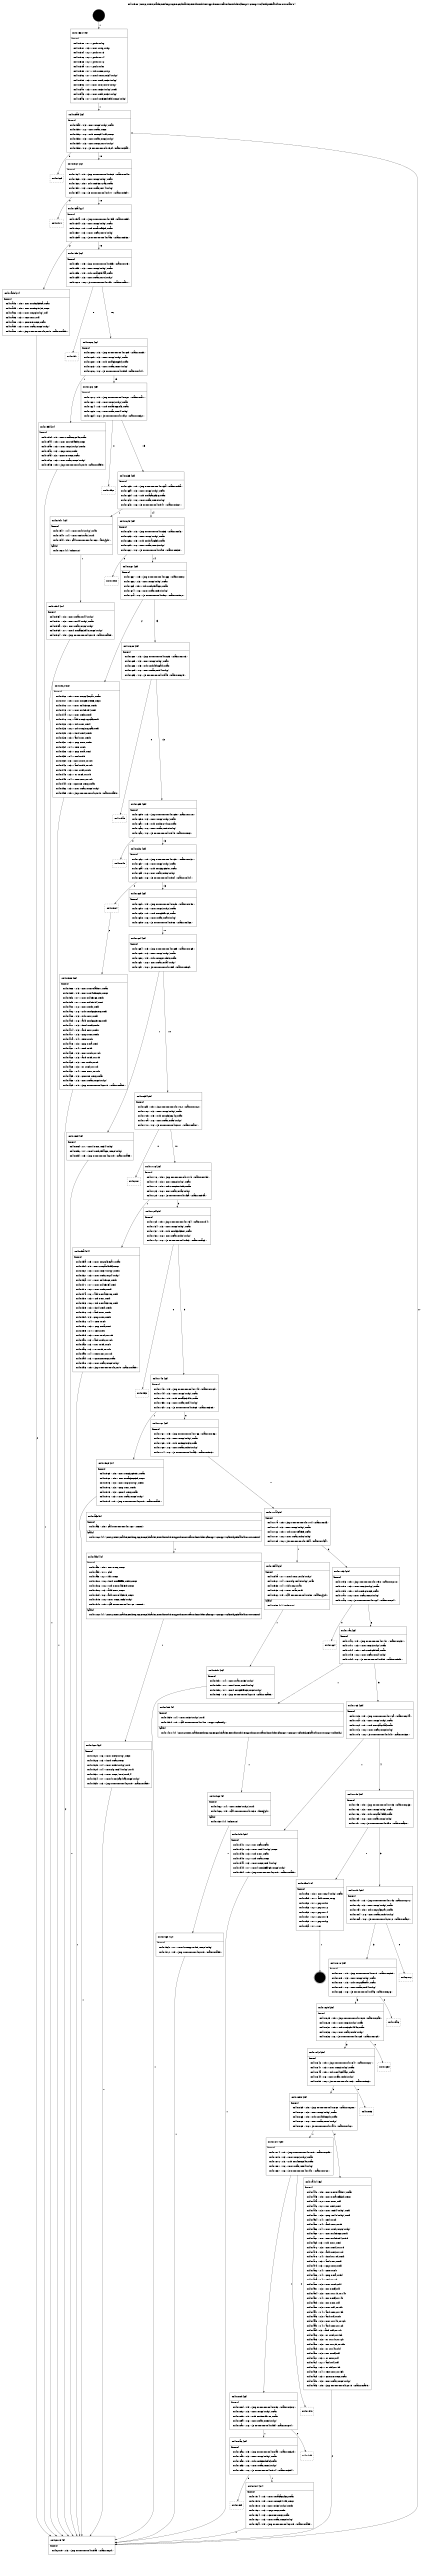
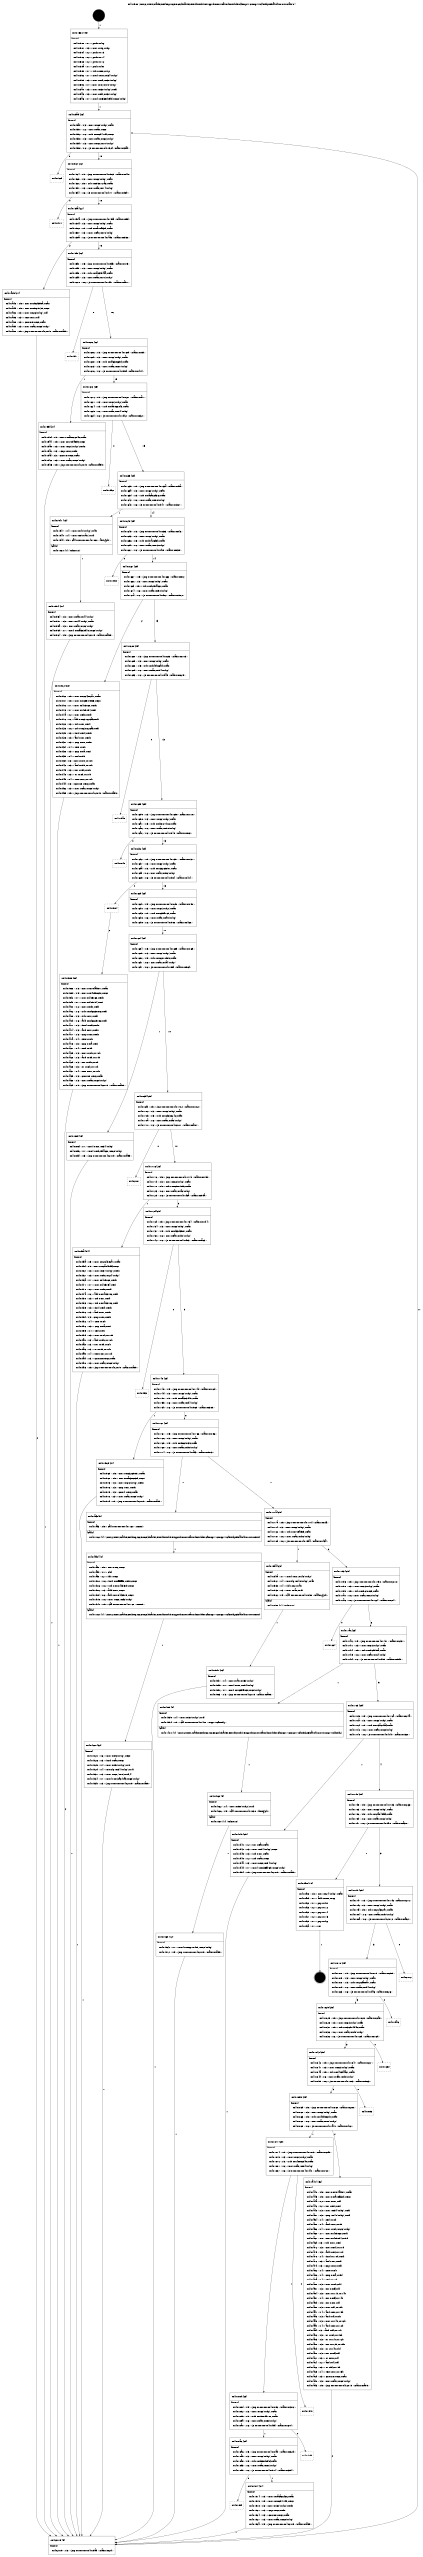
none -> (179, 1484)
